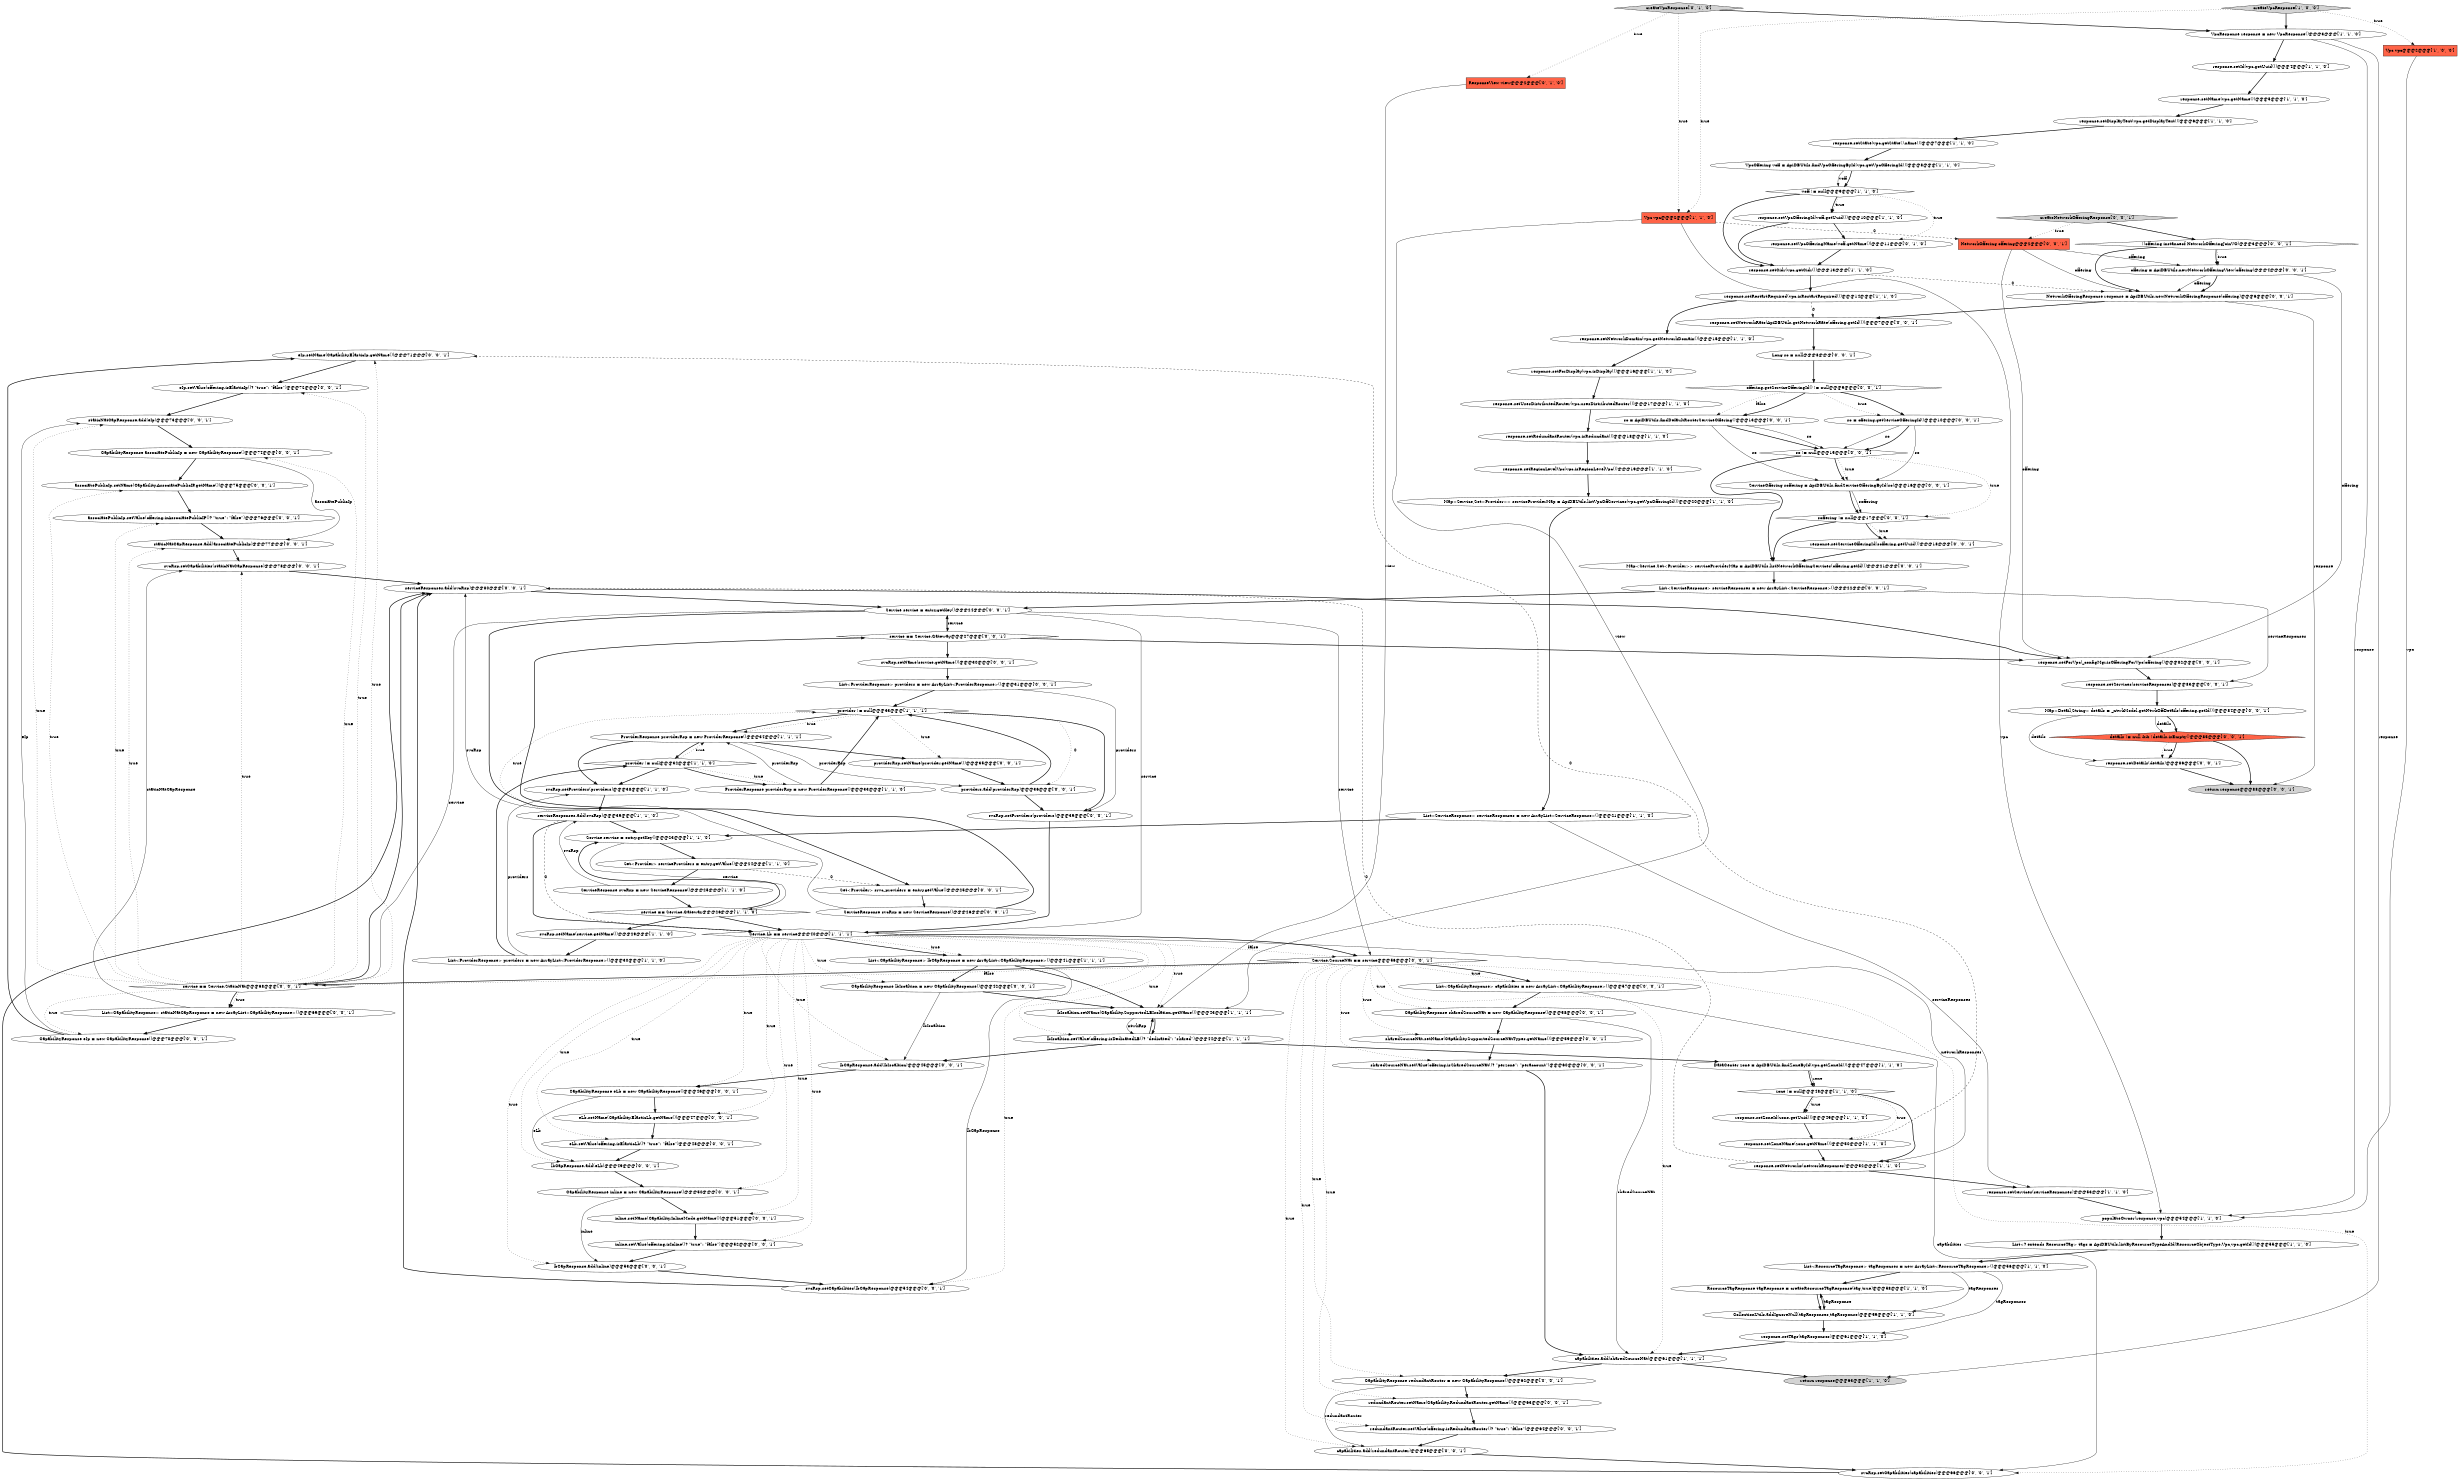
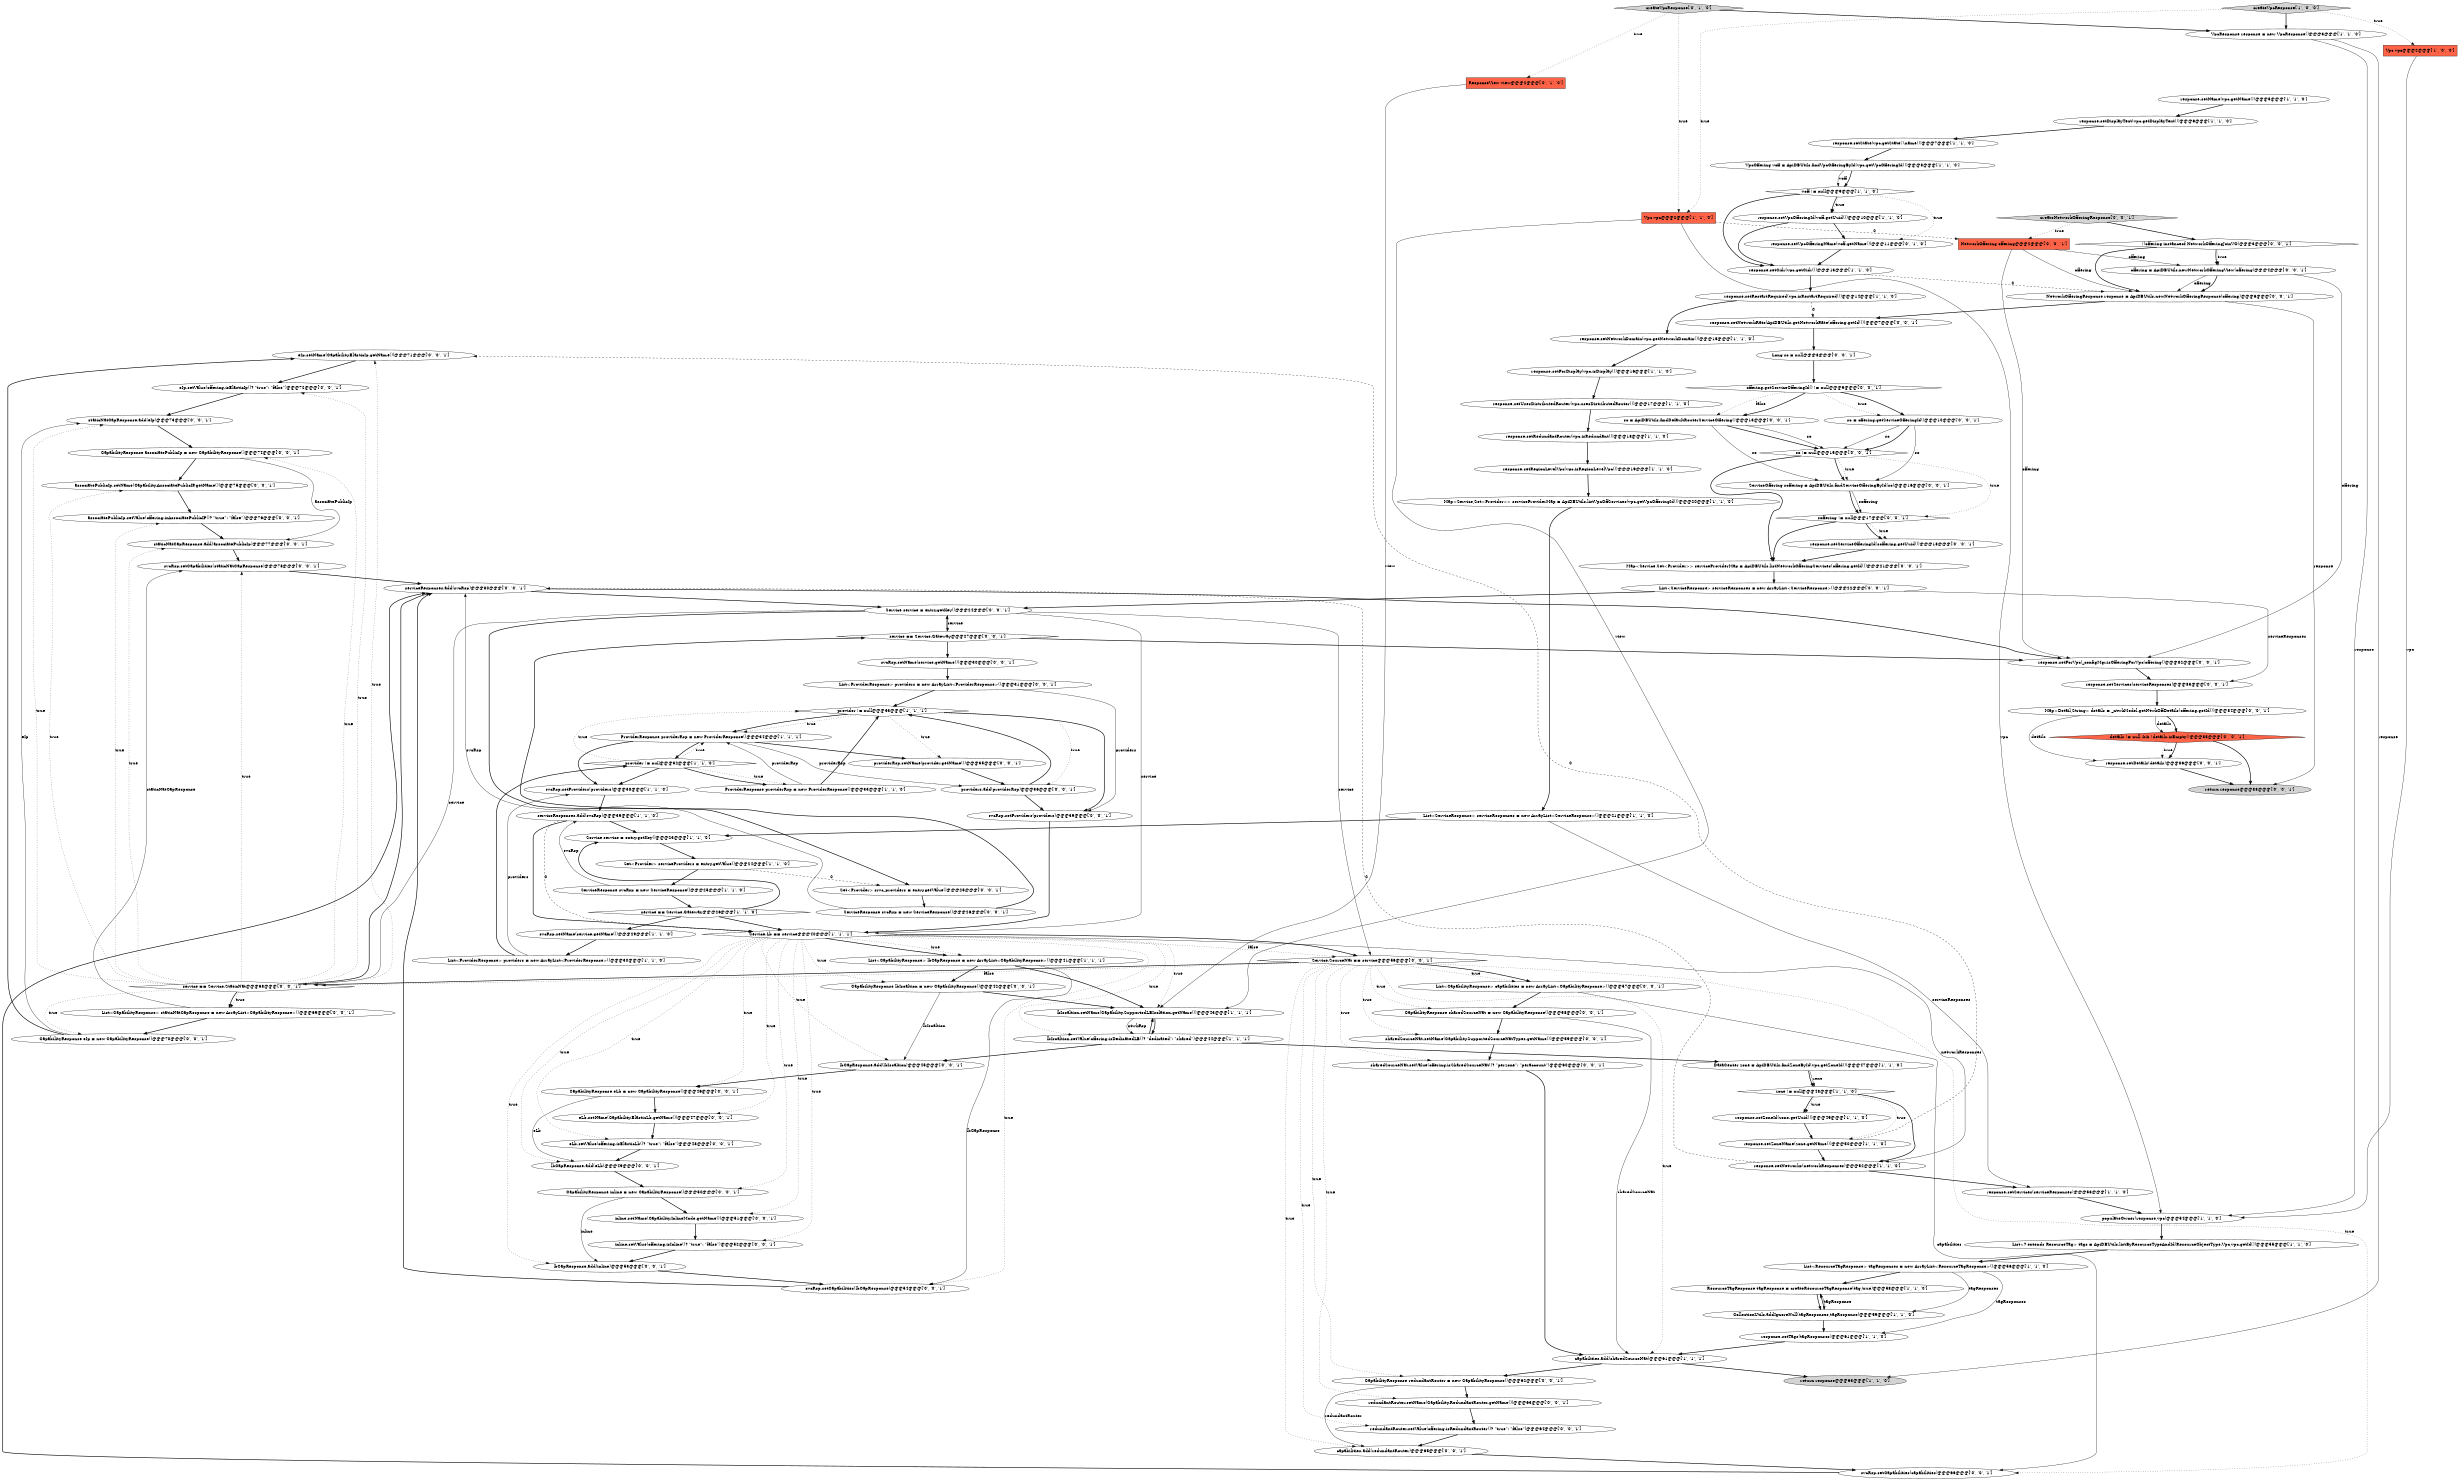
(2271, 67) -> none
(613, 719) -> (652, 717)
(1076, 750) -> (1076, 750)
(680, 877) -> none
